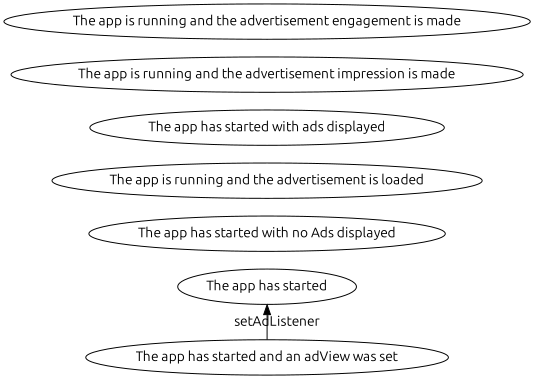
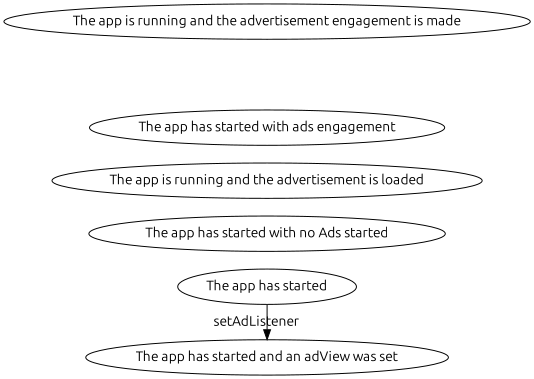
(267, 75) -> none
(267, 128) -> (267, 128)
(267, 234) -> (267, 234)
(267, 327) -> (267, 317)
